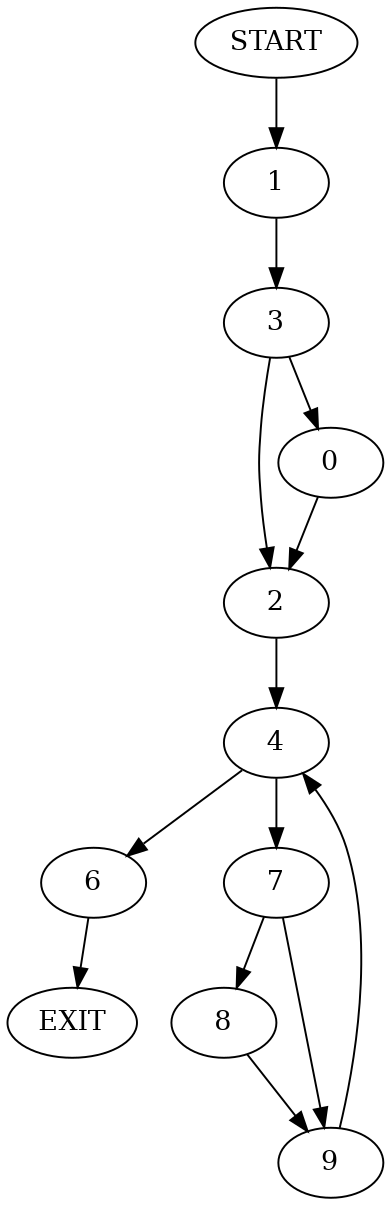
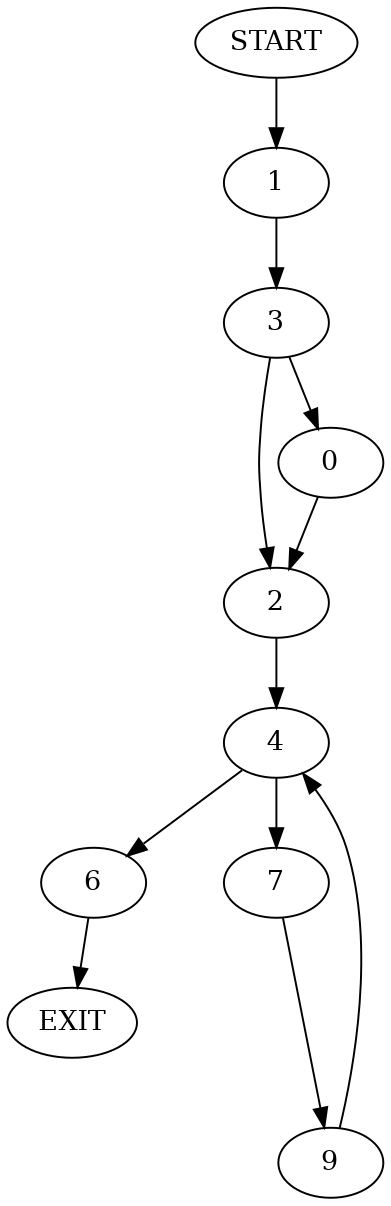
(224, 1023) -> none
